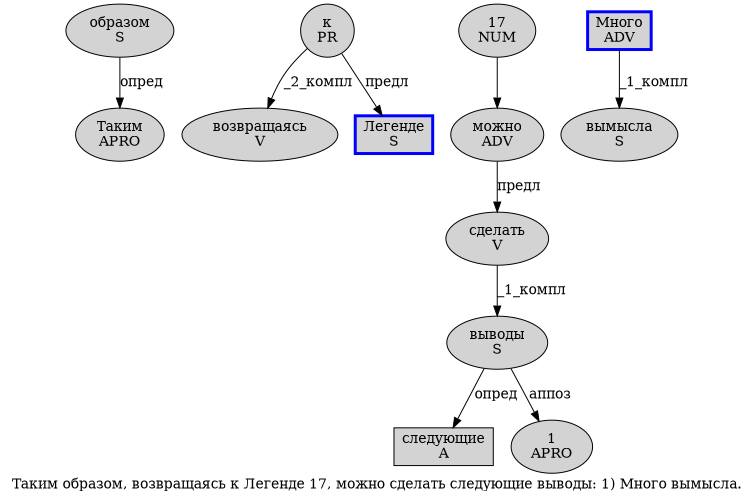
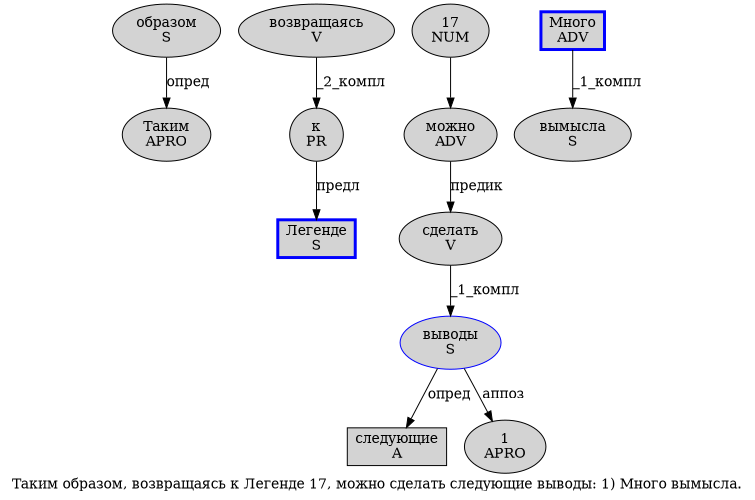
(286, 71) -> (317, 78)
(519, 187) -> (477, 187)
(497, 343) -> (451, 343)
